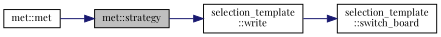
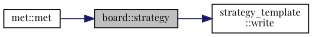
(132, 19) -> (136, 19)
(253, 19) -> (260, 19)
(387, 19) -> none
